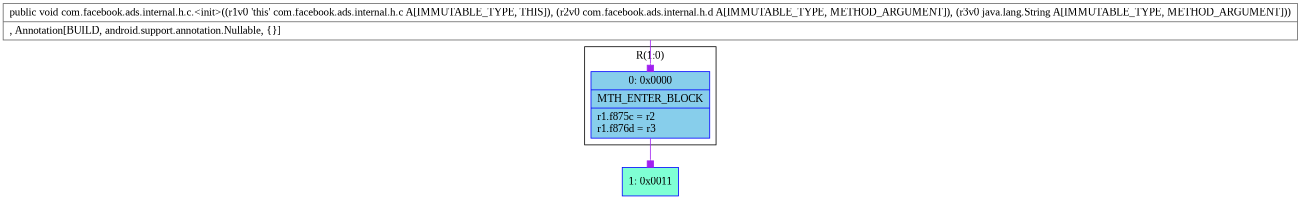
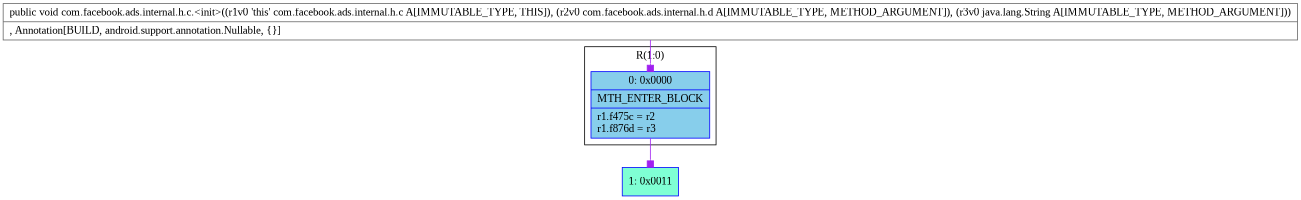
(626, 117) -> (626, 117)
